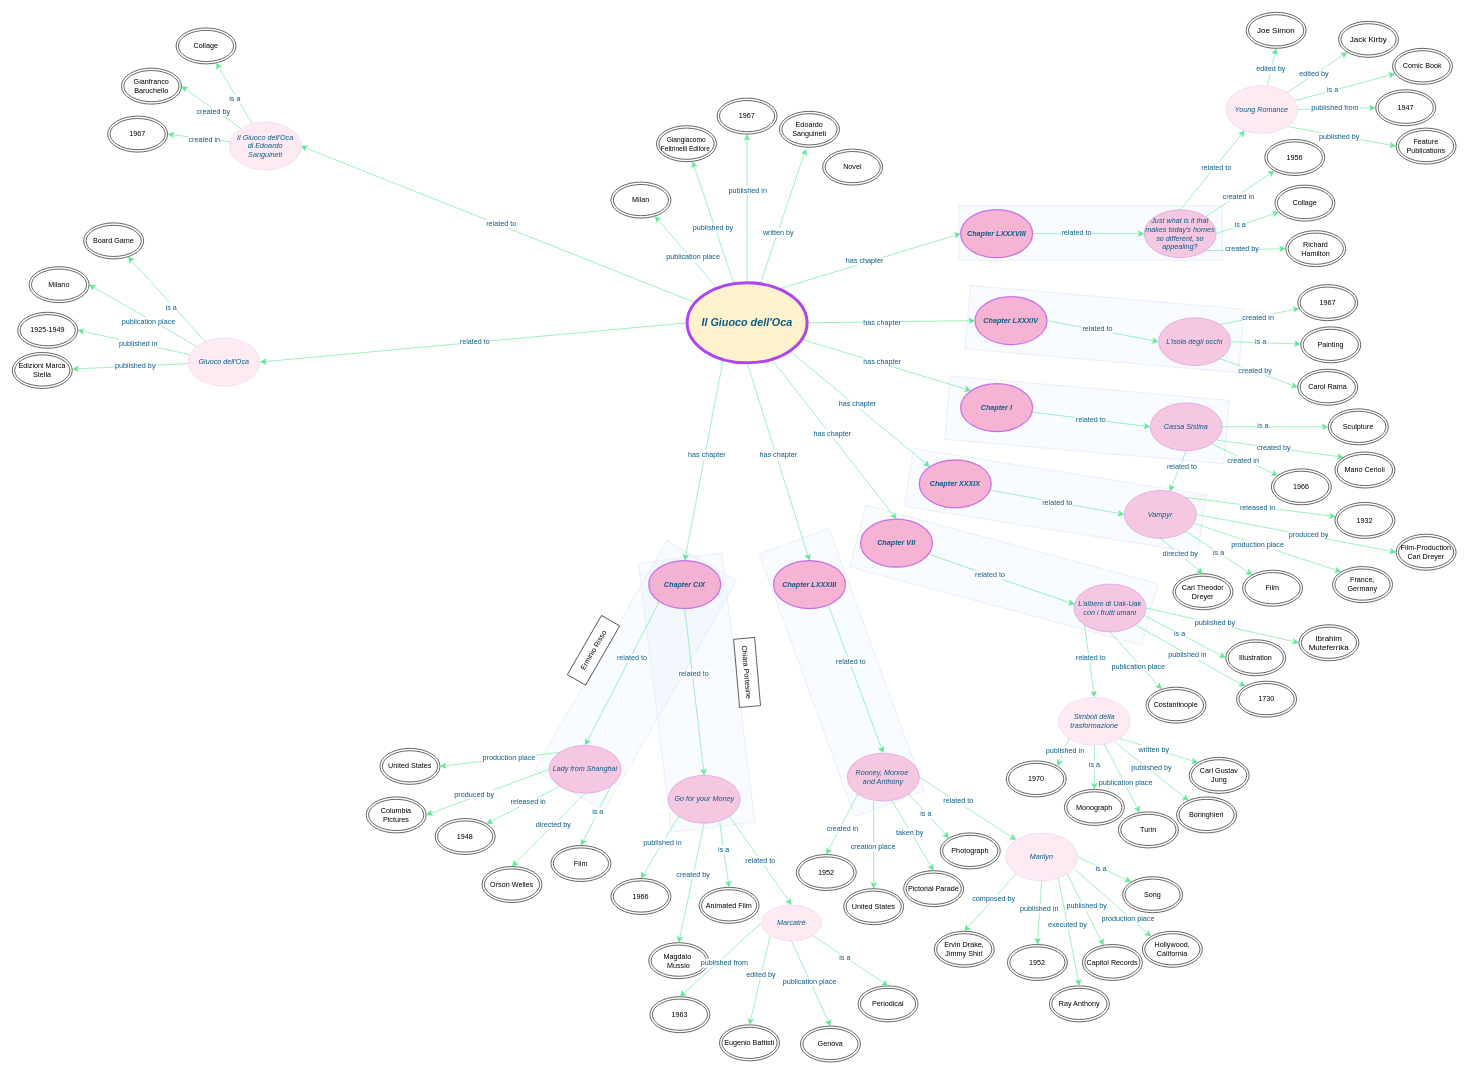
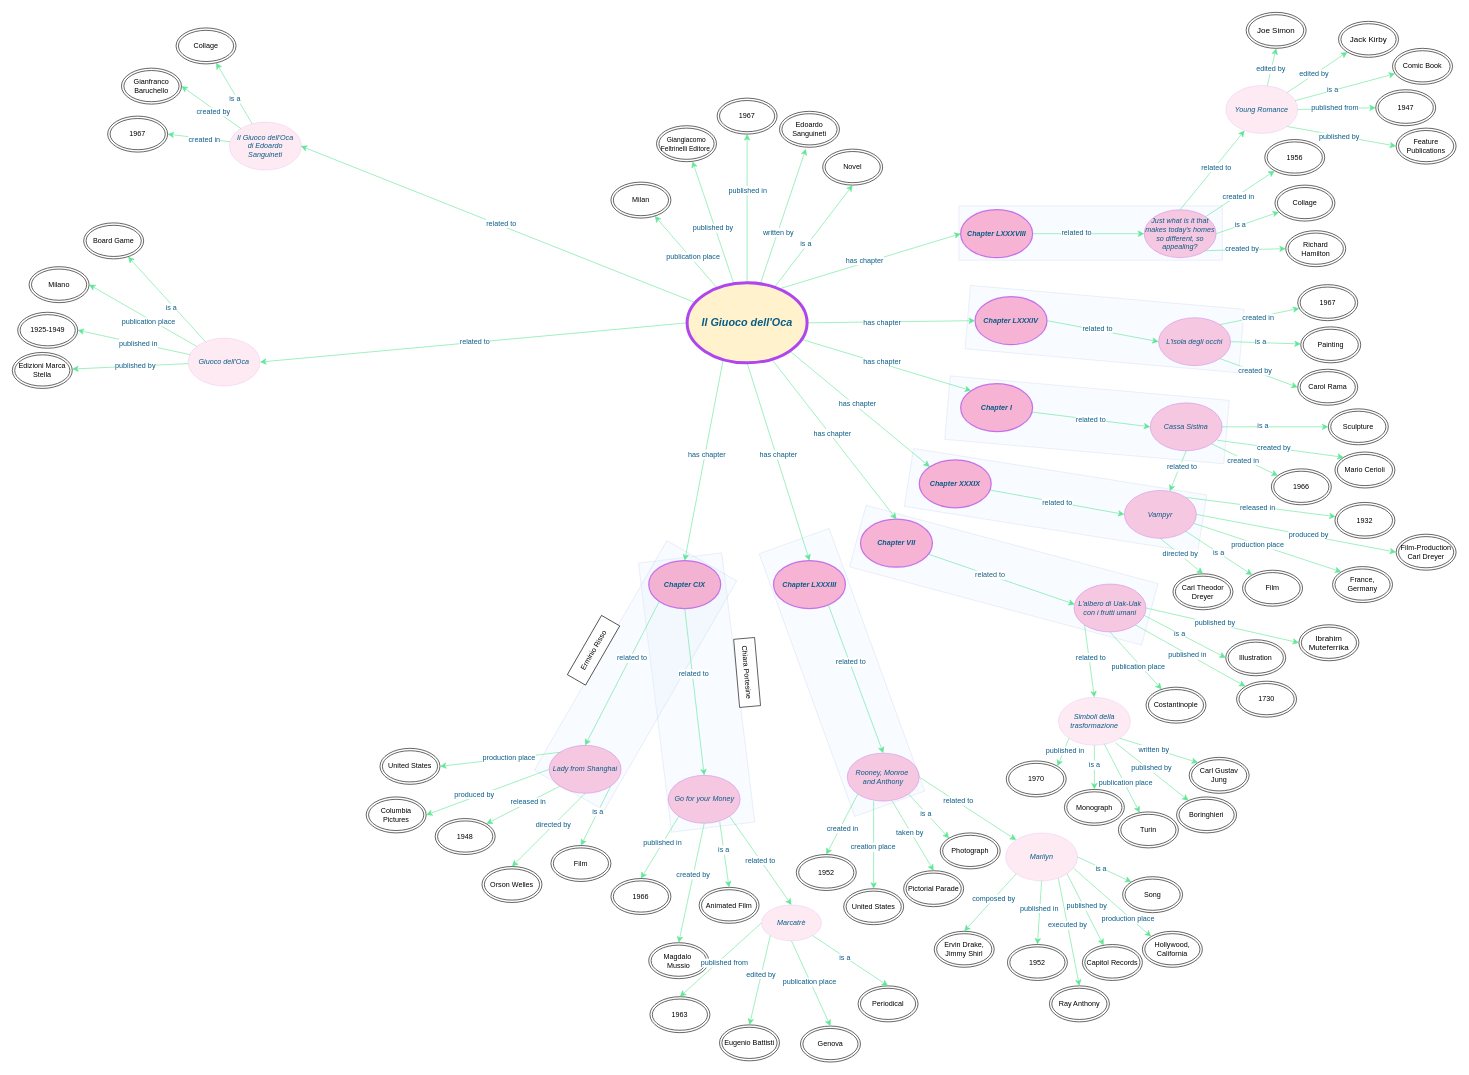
none -> (808, 244)
